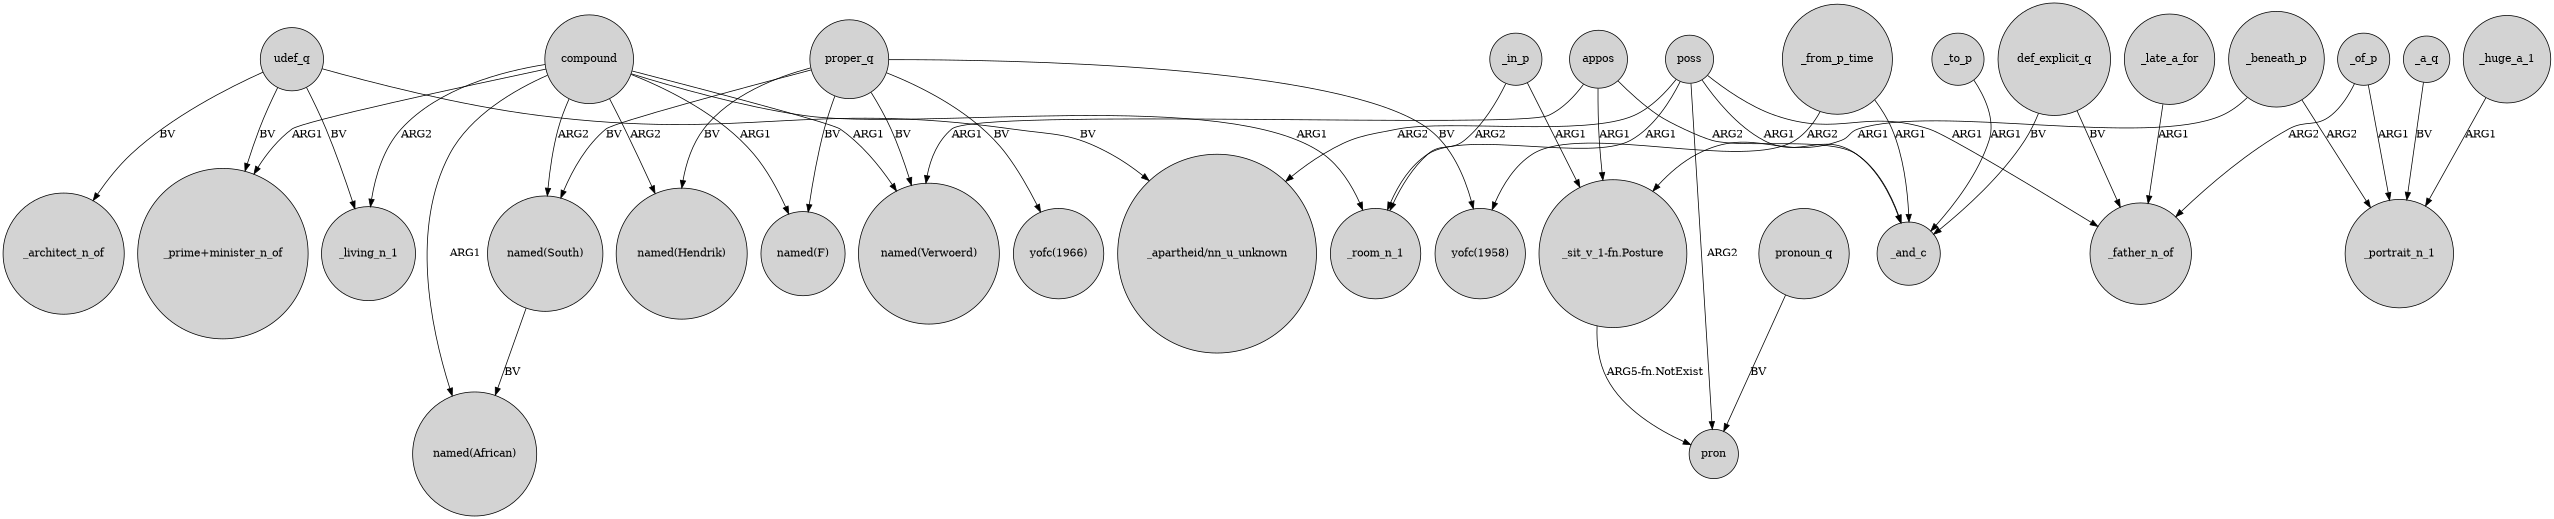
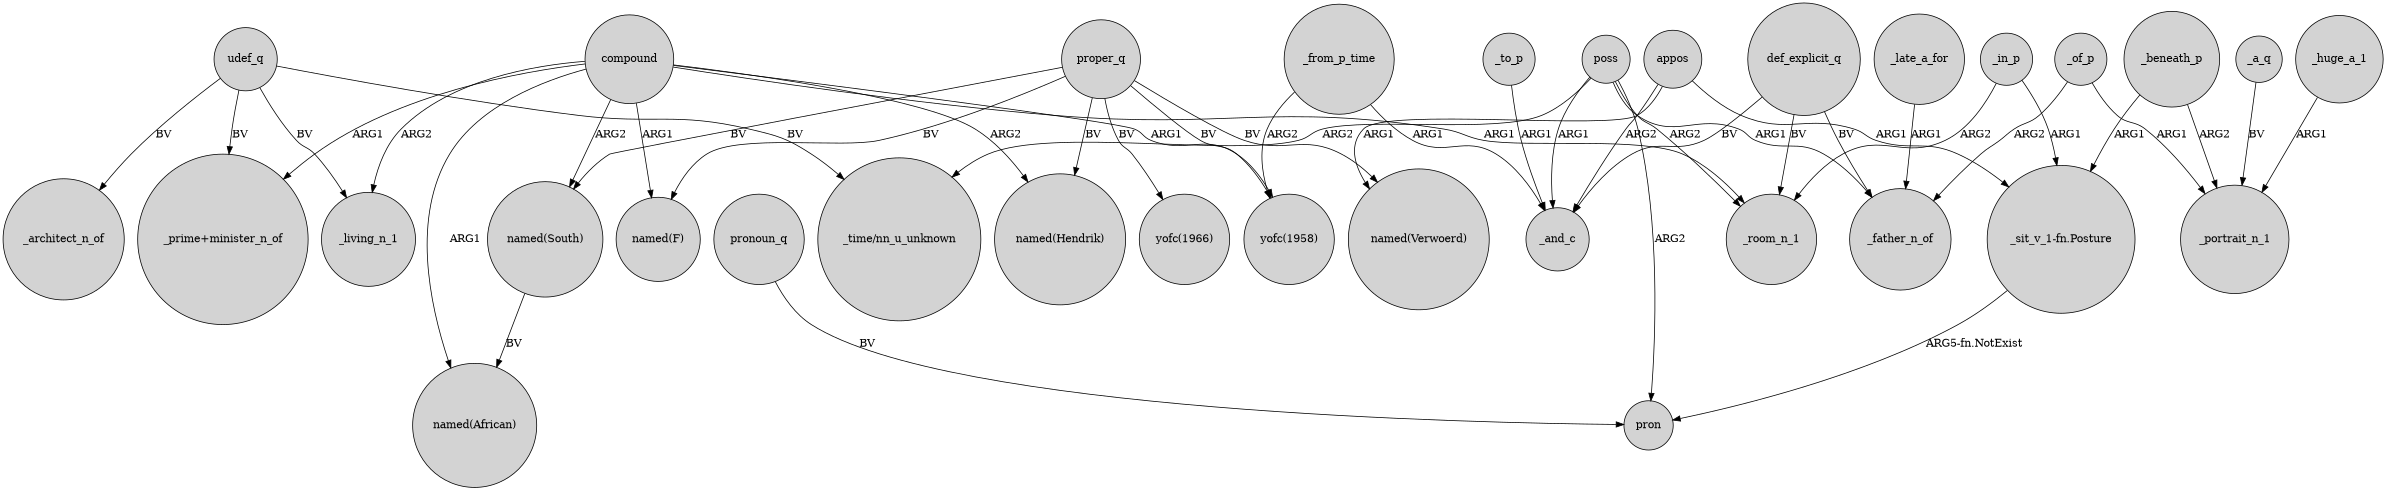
(710, 91) -> (890, 93)
(1661, 135) -> (1685, 135)
none -> (1787, 151)
(1217, 254) -> (899, 239)
